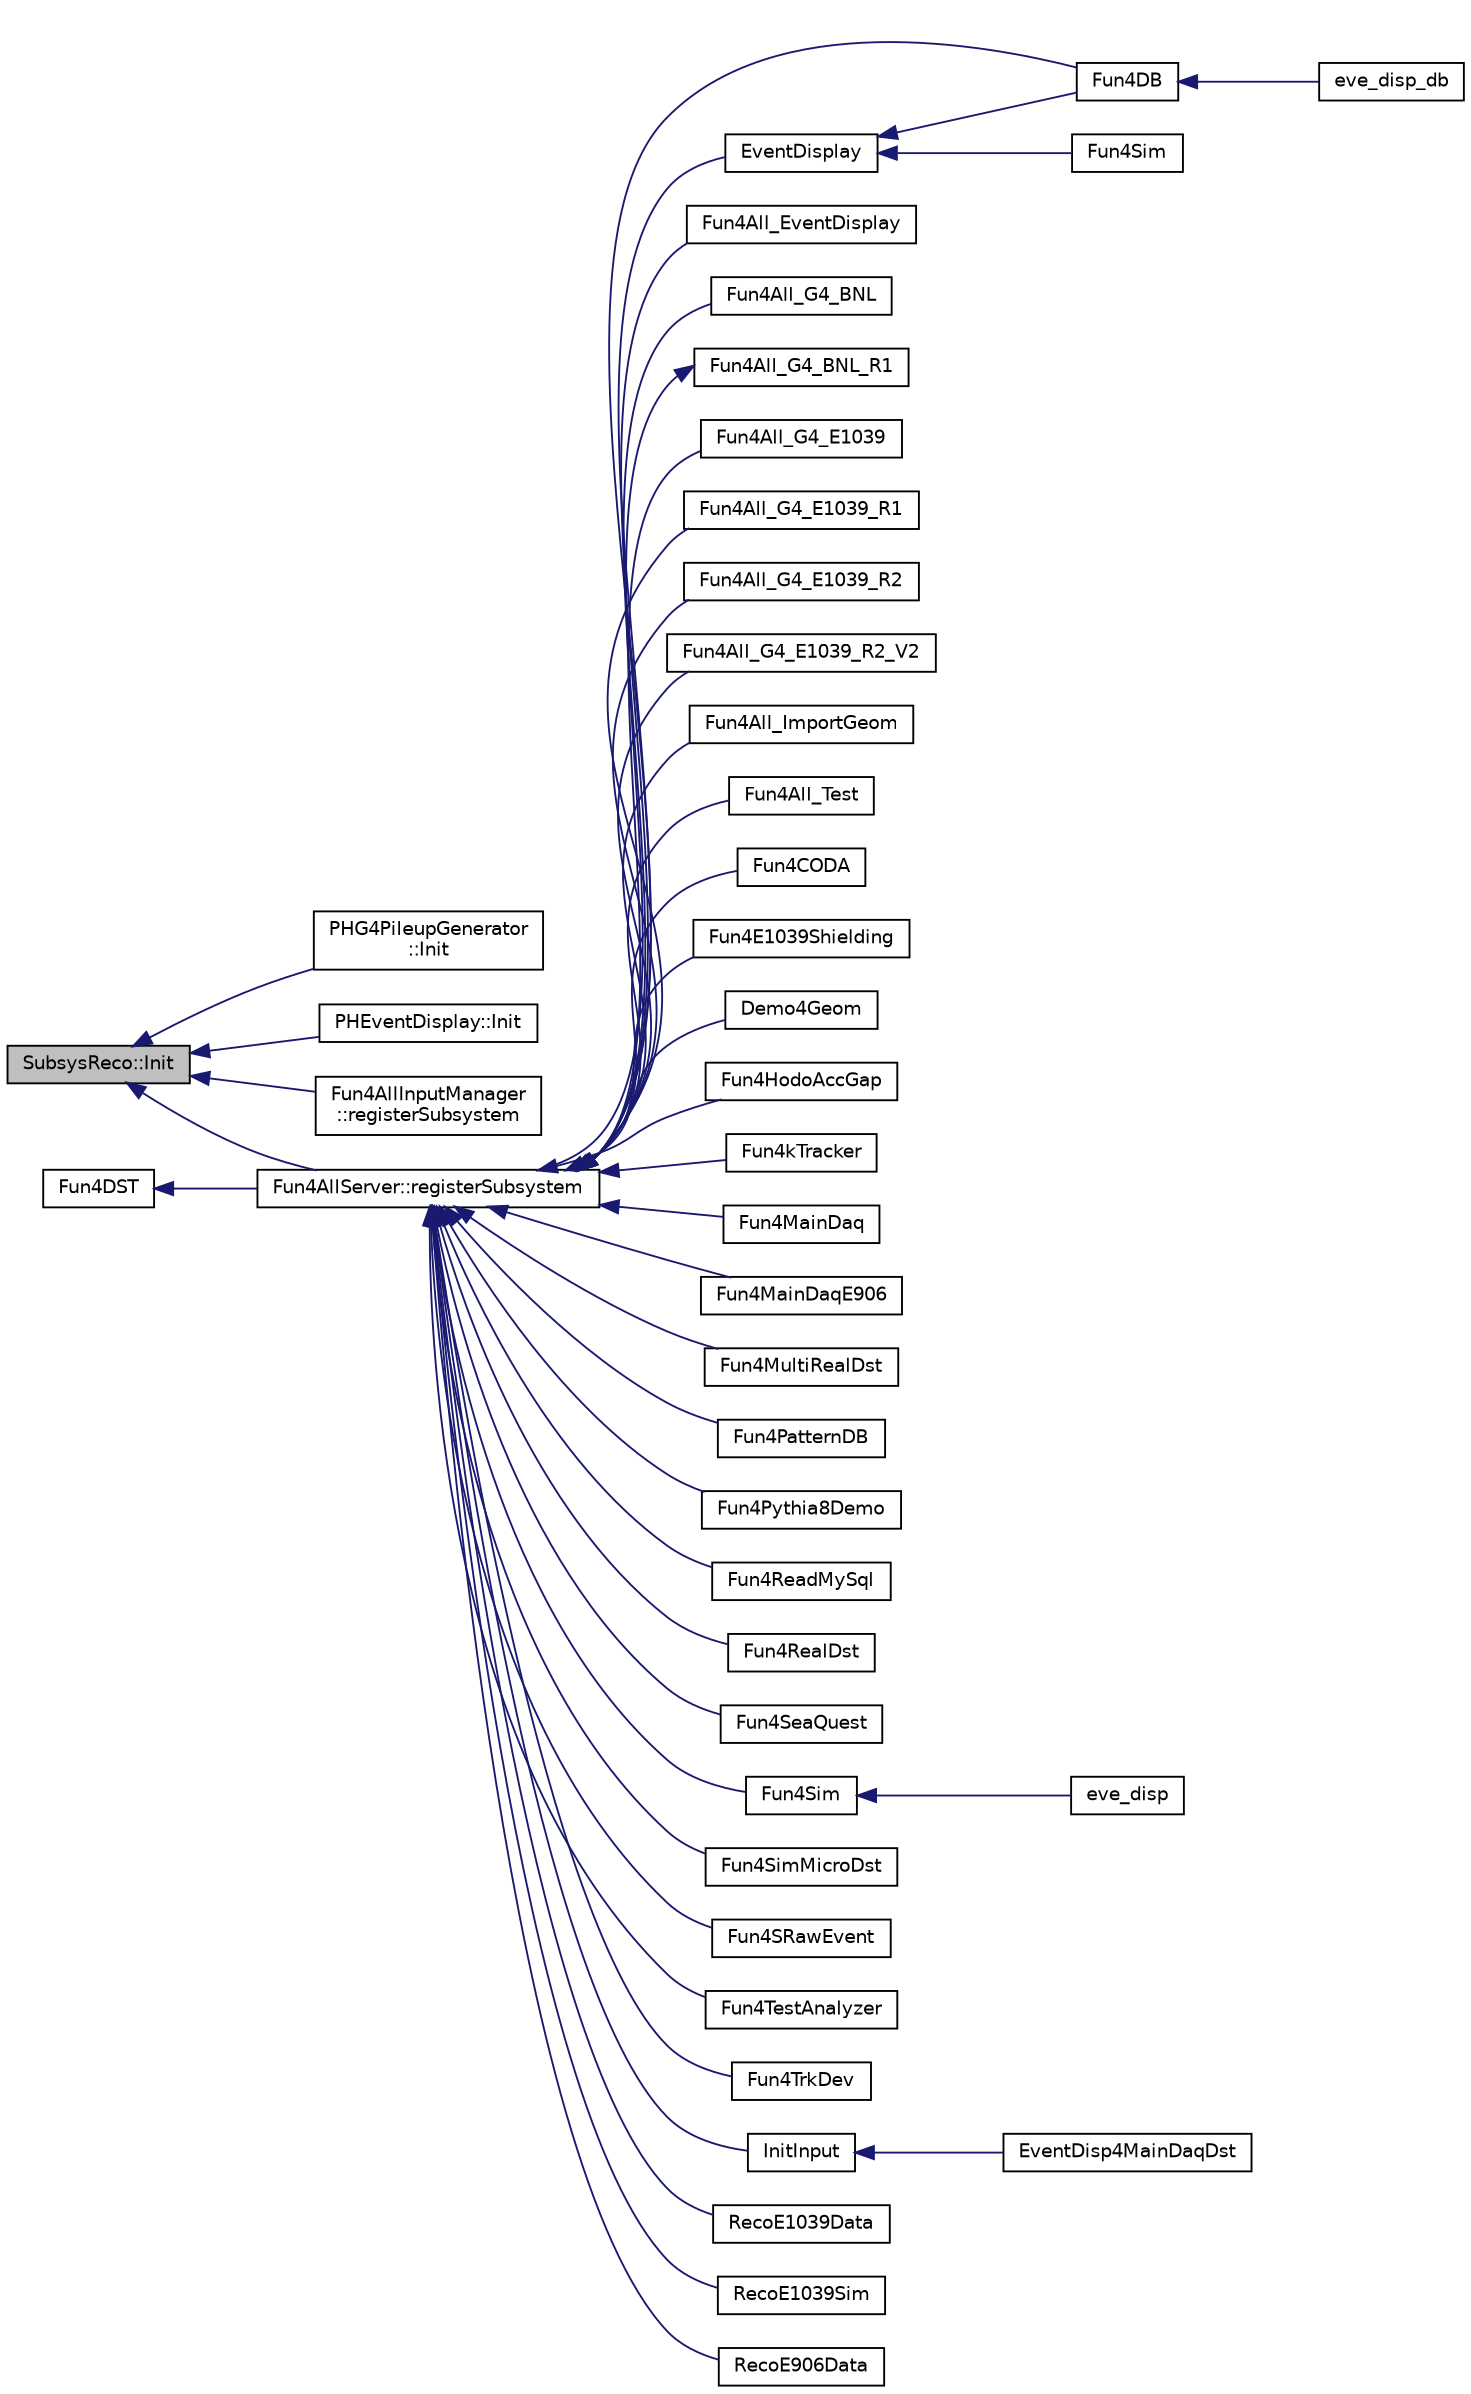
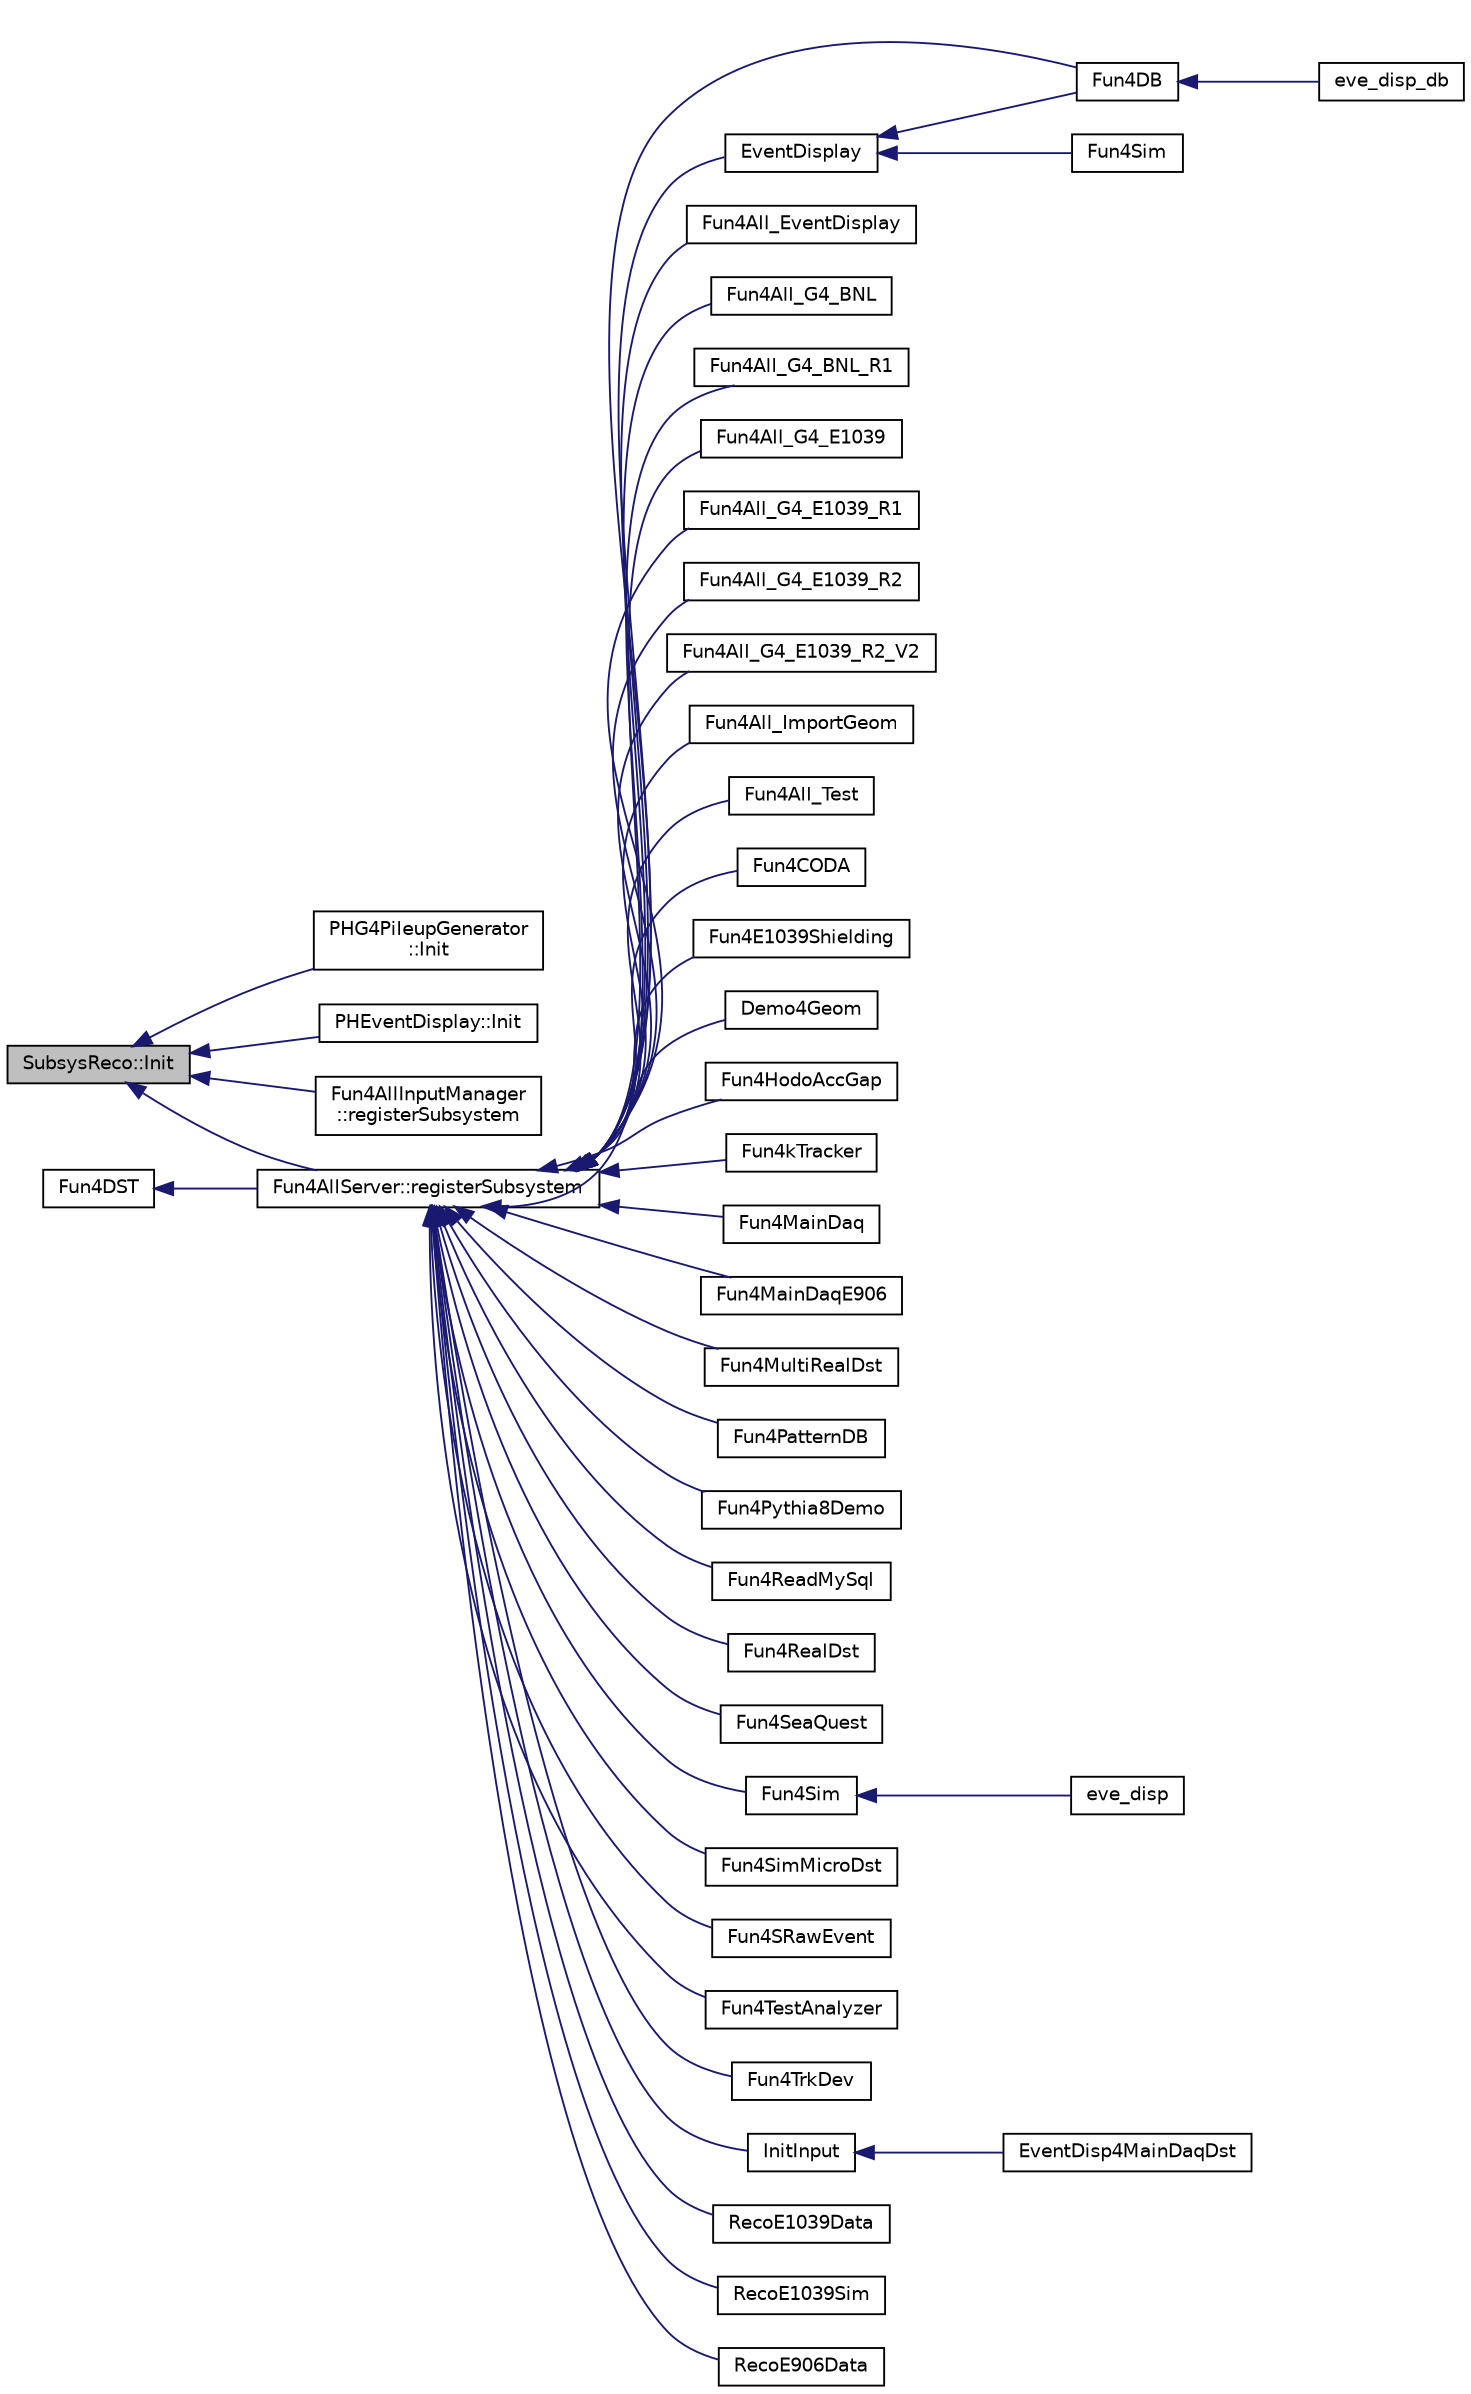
(636, 791) -> (635, 811)
